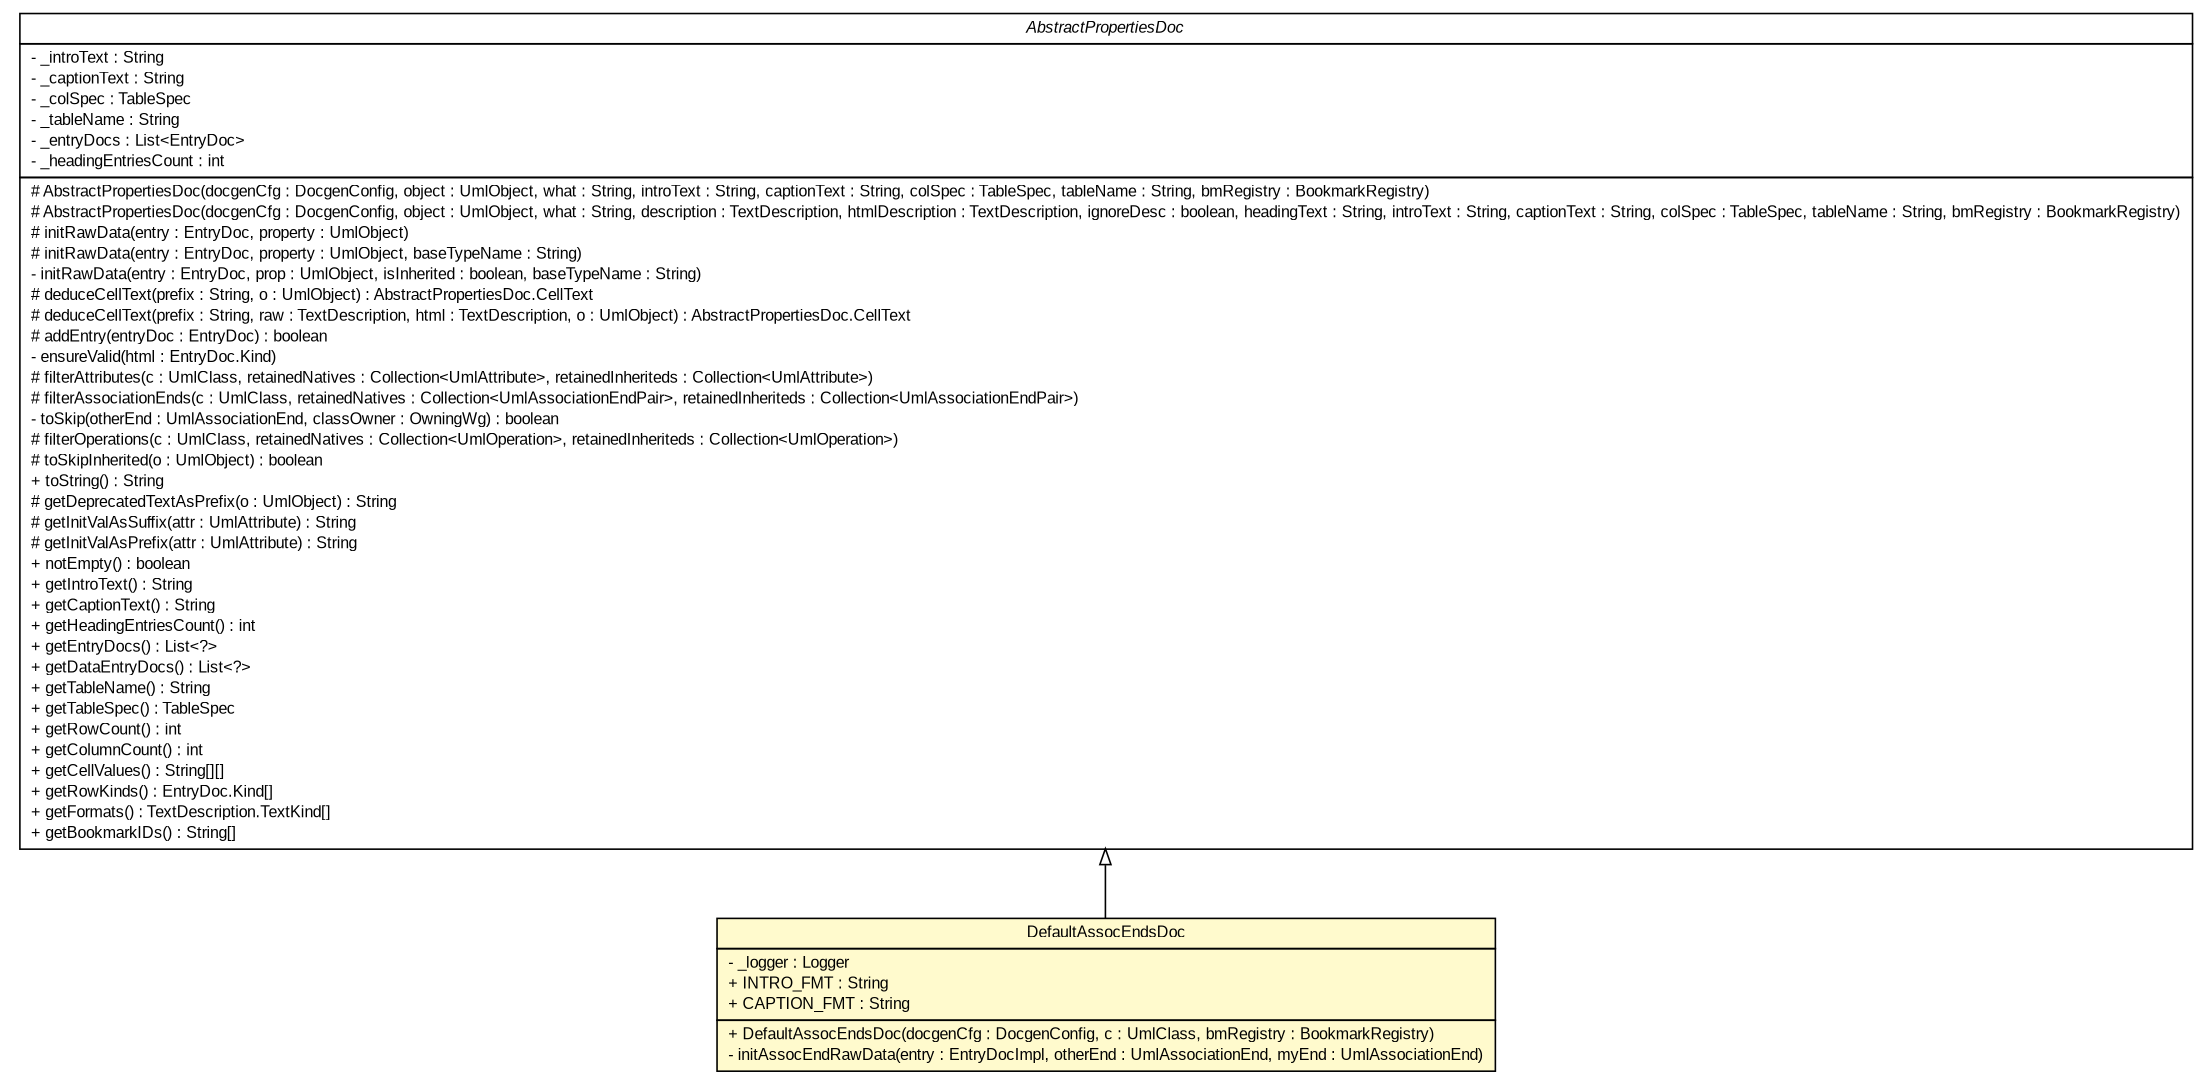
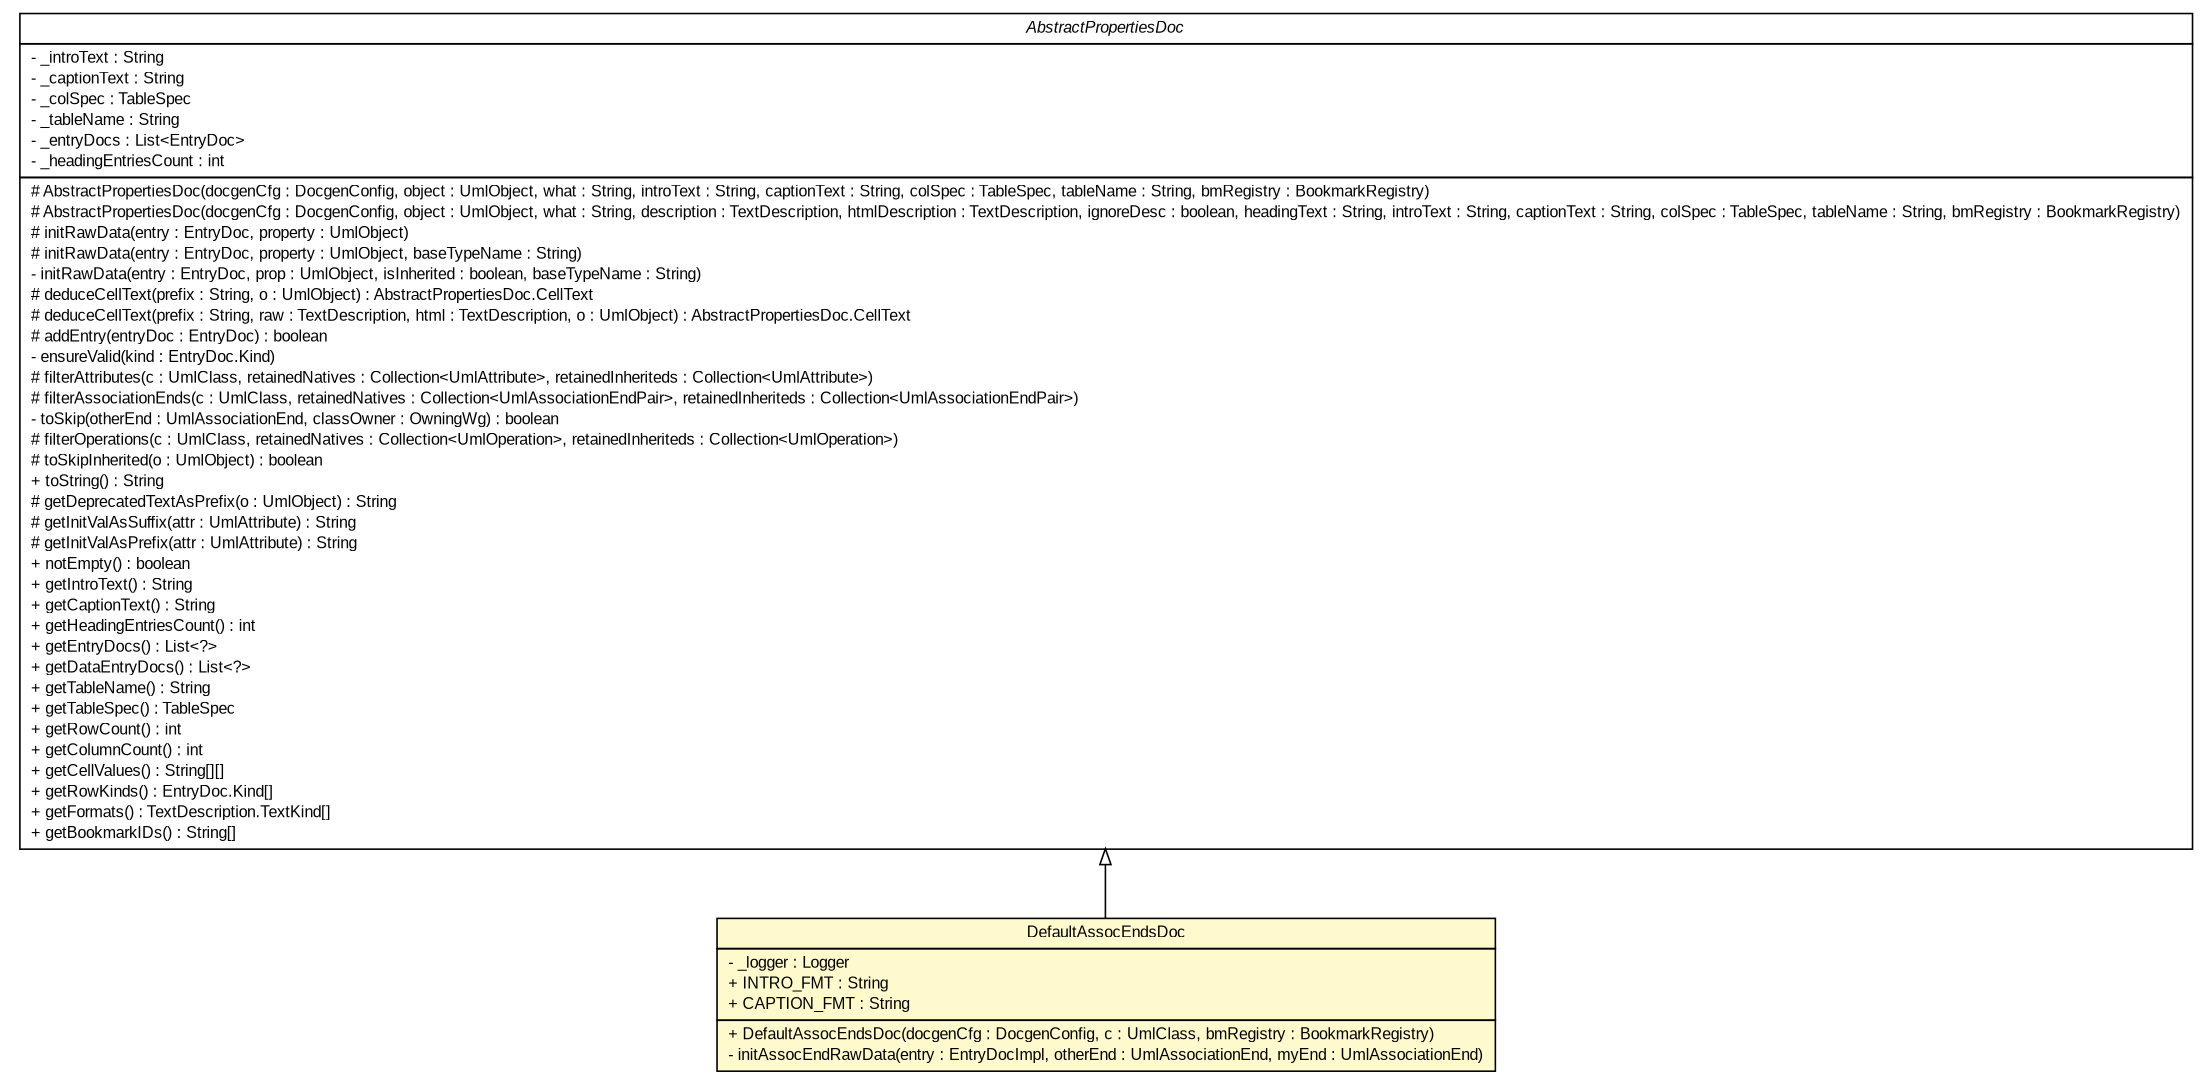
(154, 357) -> (154, 357)
